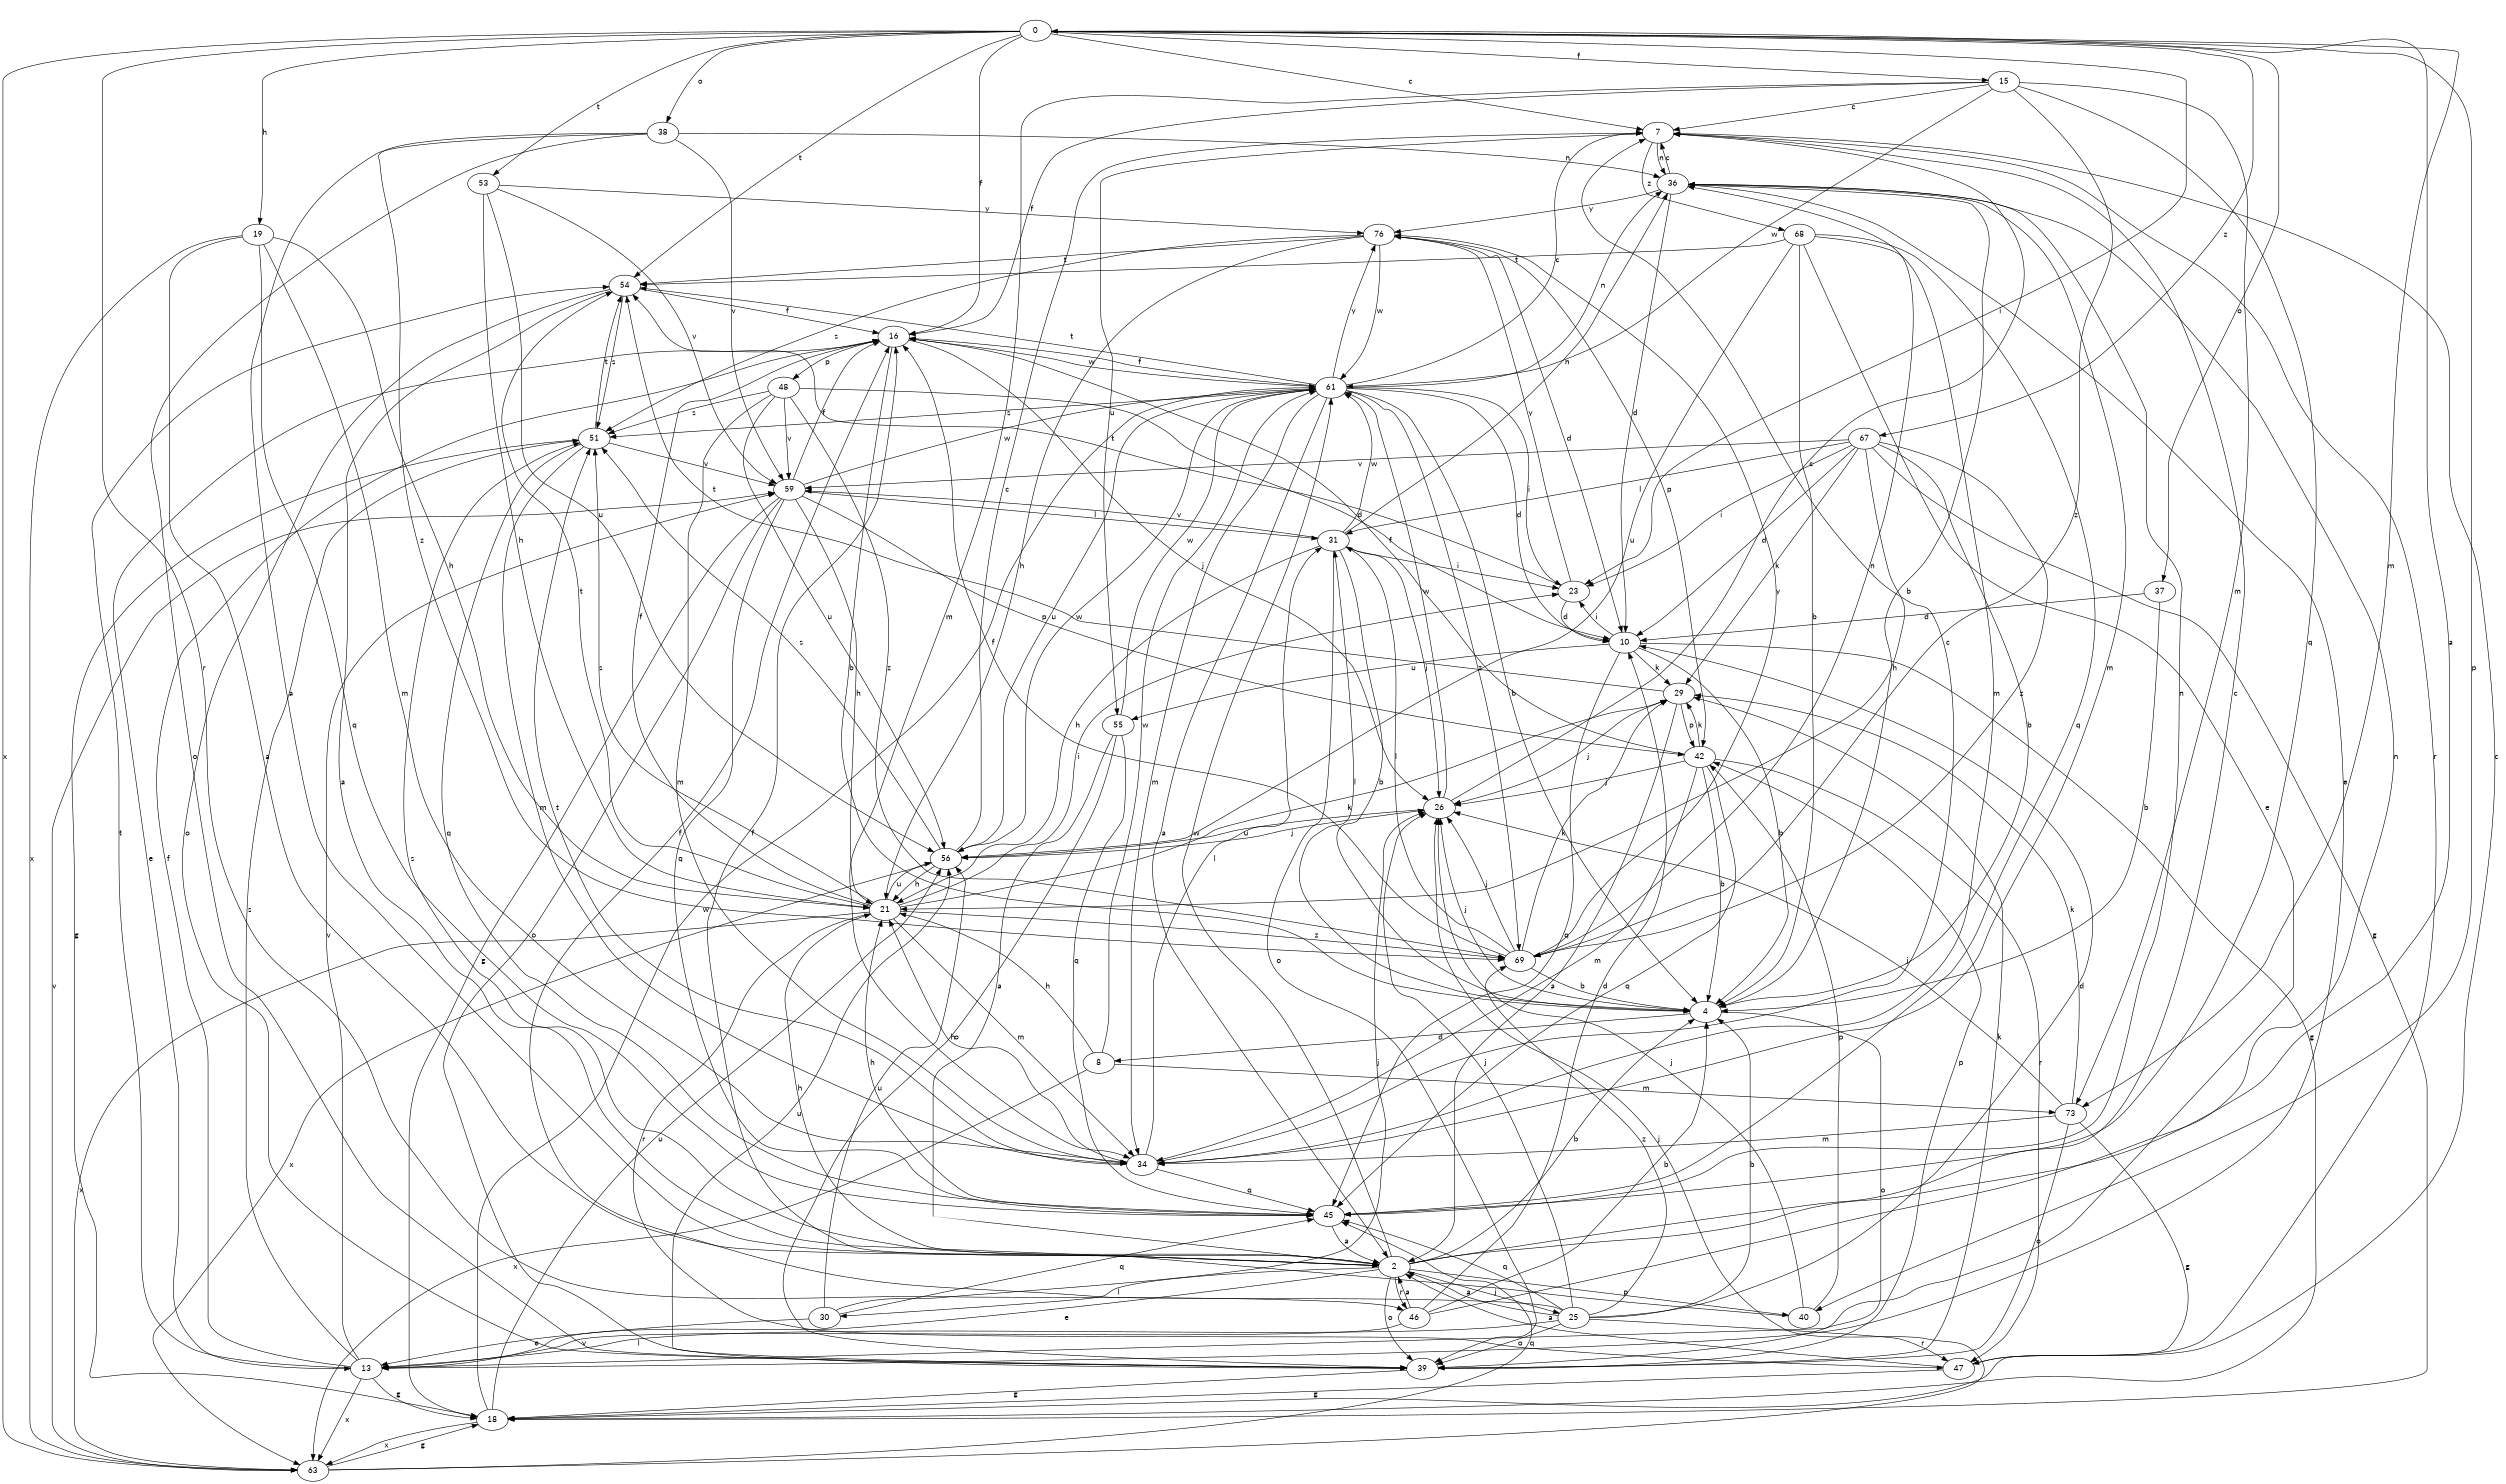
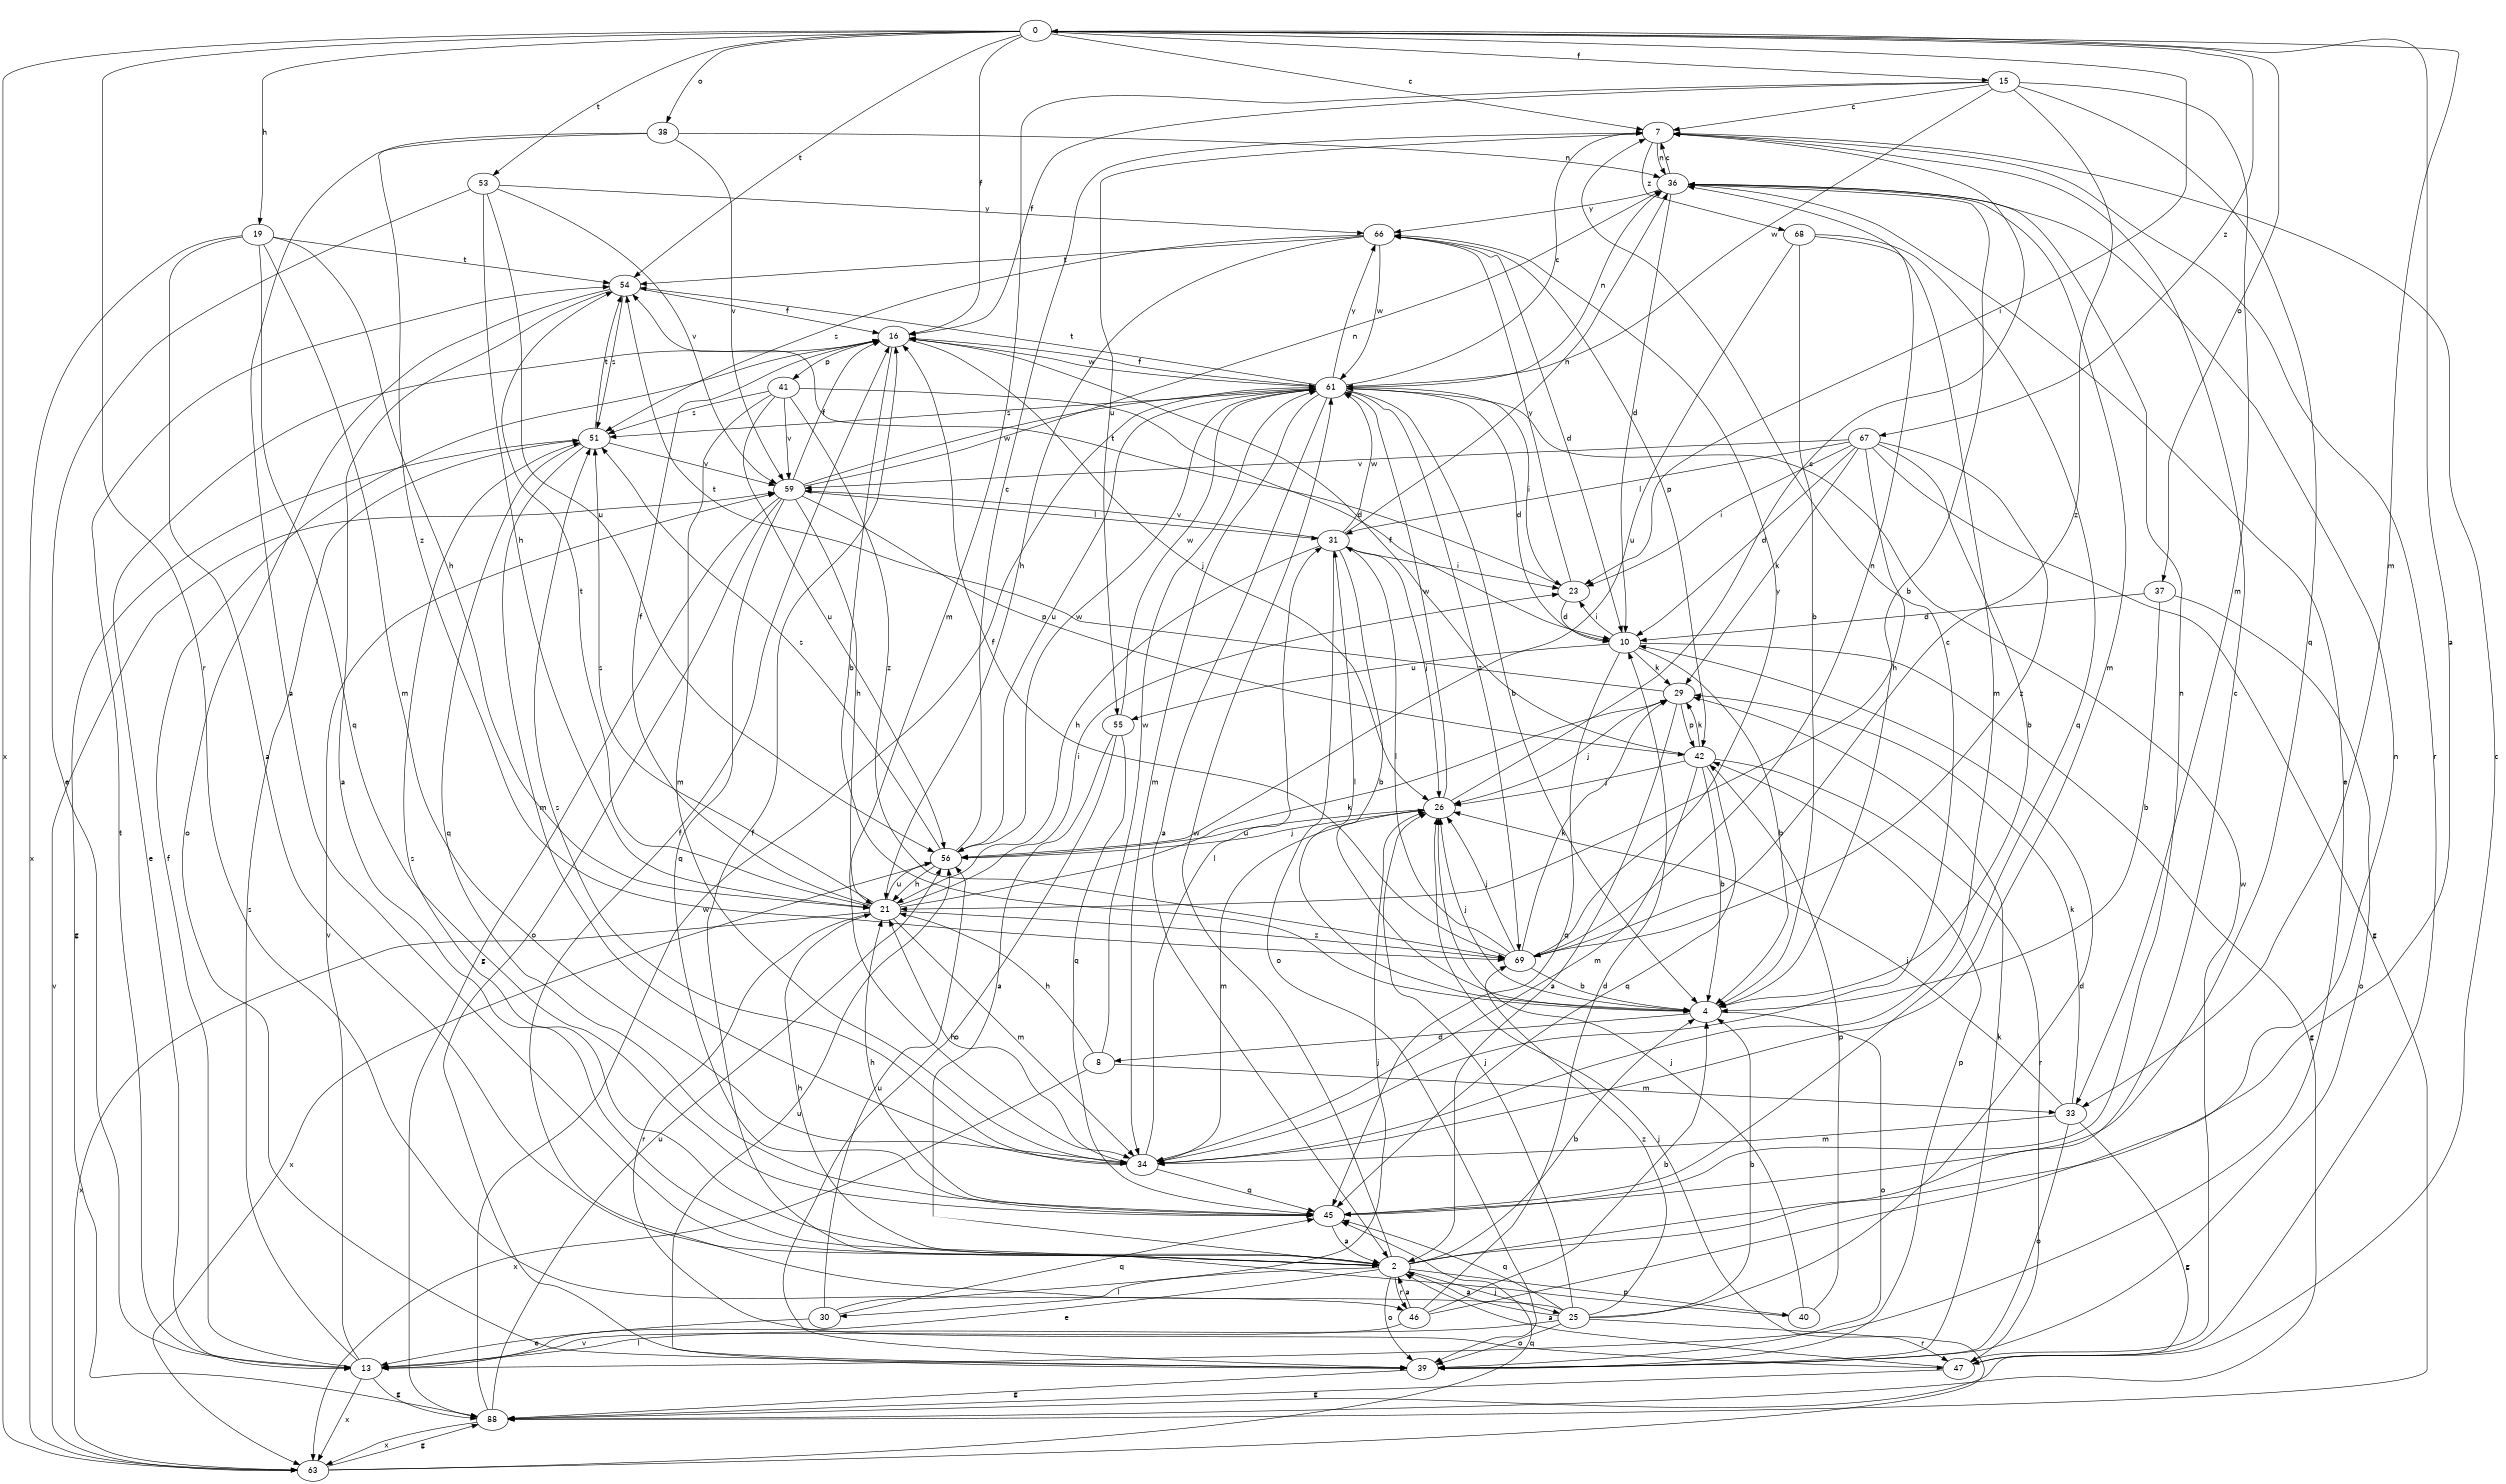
(2472, 185) -> none
(1379, 235) -> (1379, 235)
(1216, 267) -> (439, 260)
none -> (1238, 362)
(784, 388) -> (784, 388)
none -> (2131, 725)
(558, 808) -> (558, 808)
none -> (1220, 960)
(291, 1047) -> (2198, 1234)
(2071, 1114) -> (2071, 1114)
(1868, 1302) -> (57, 761)
(492, 1420) -> (492, 1420)
